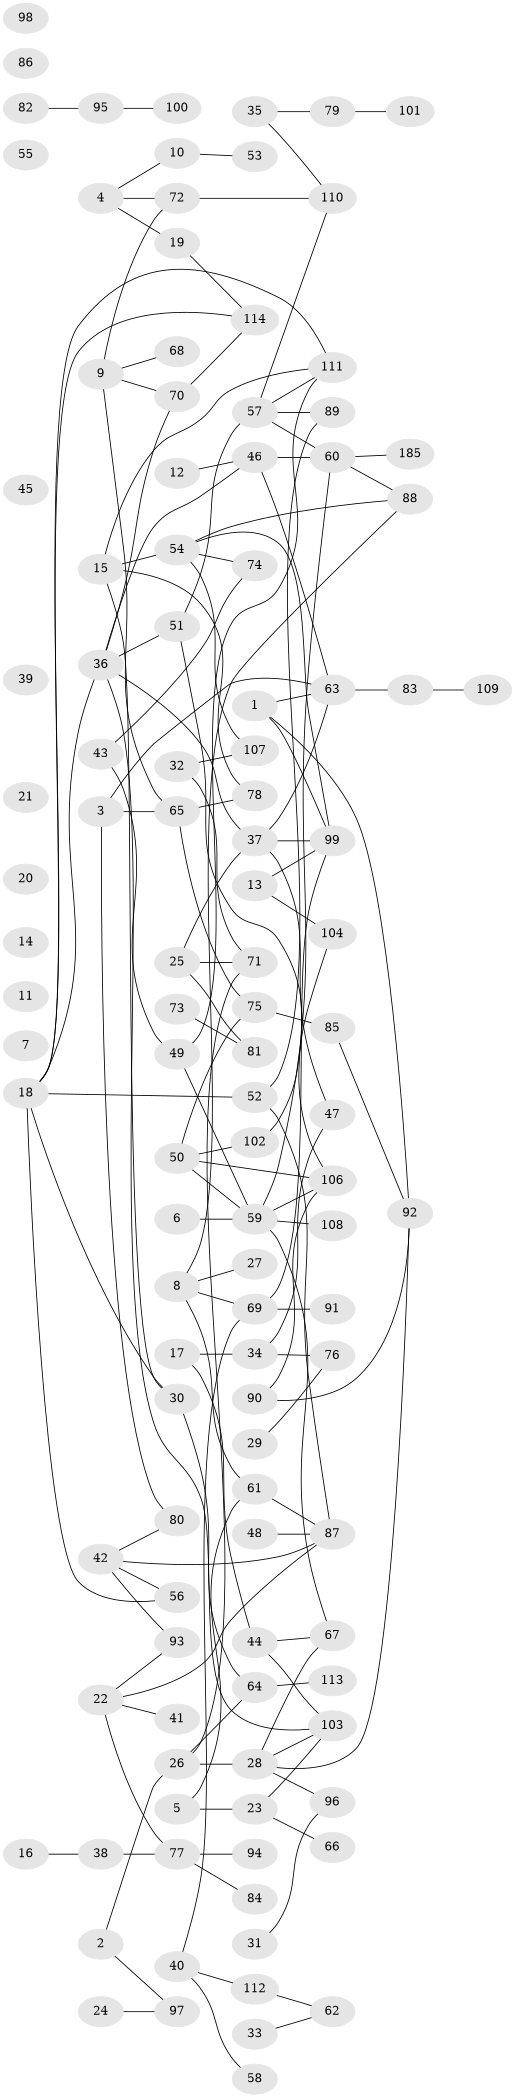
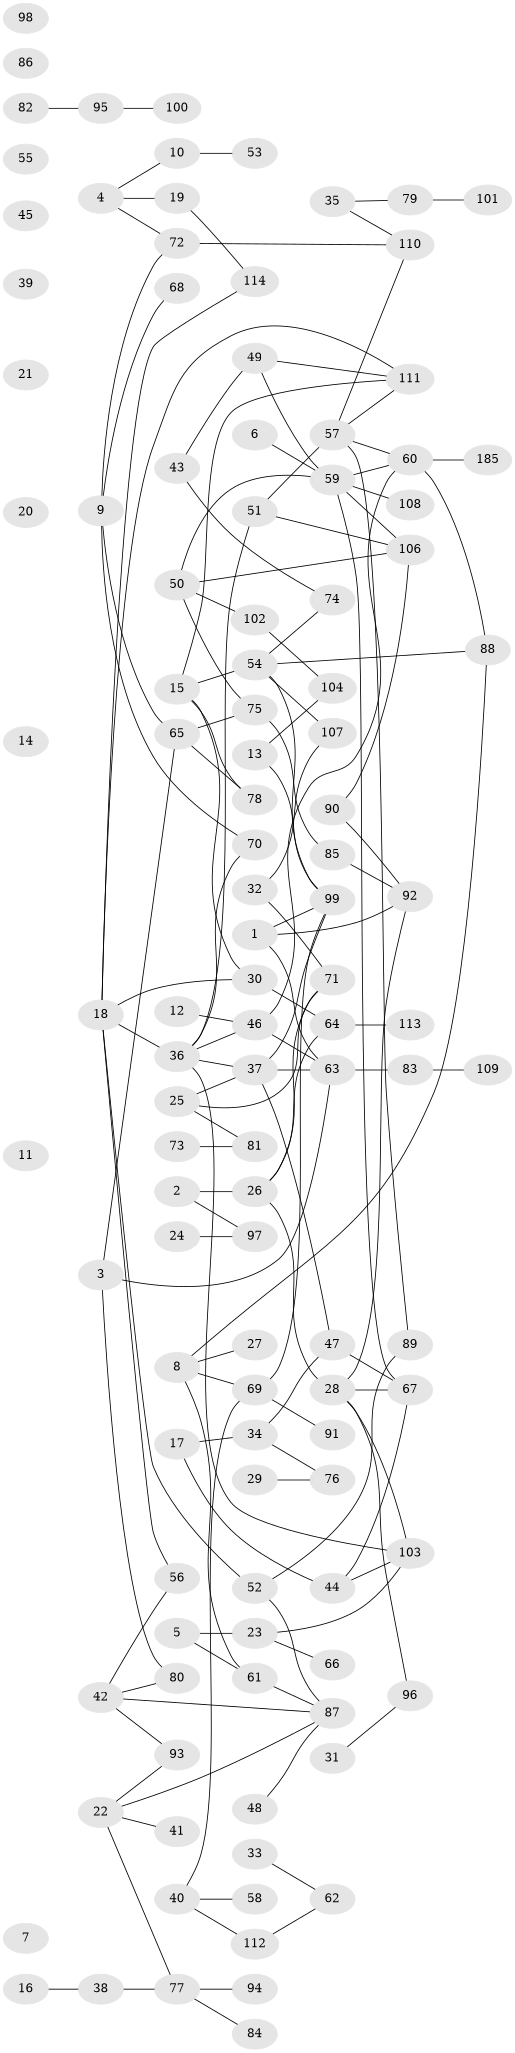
(216, 359) -> none
none -> (371, 1368)
